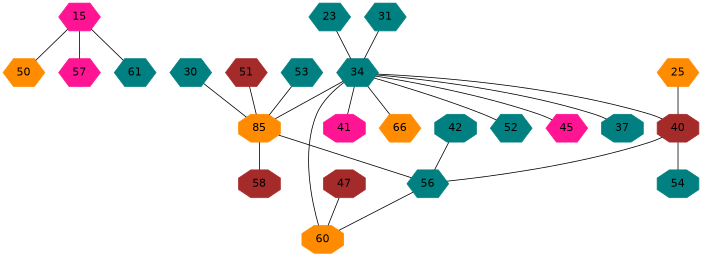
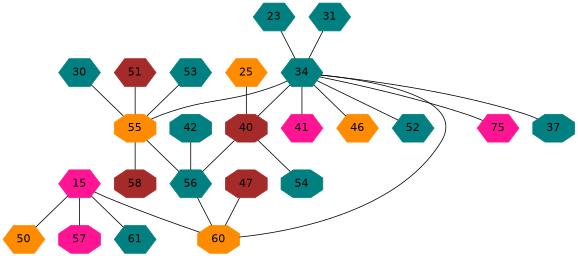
(80, 73) -> (80, 239)
(259, 128) -> (135, 128)
(344, 128) -> (302, 128)
(400, 128) -> (358, 128)
(567, 128) -> (498, 128)
none -> (147, 213)
